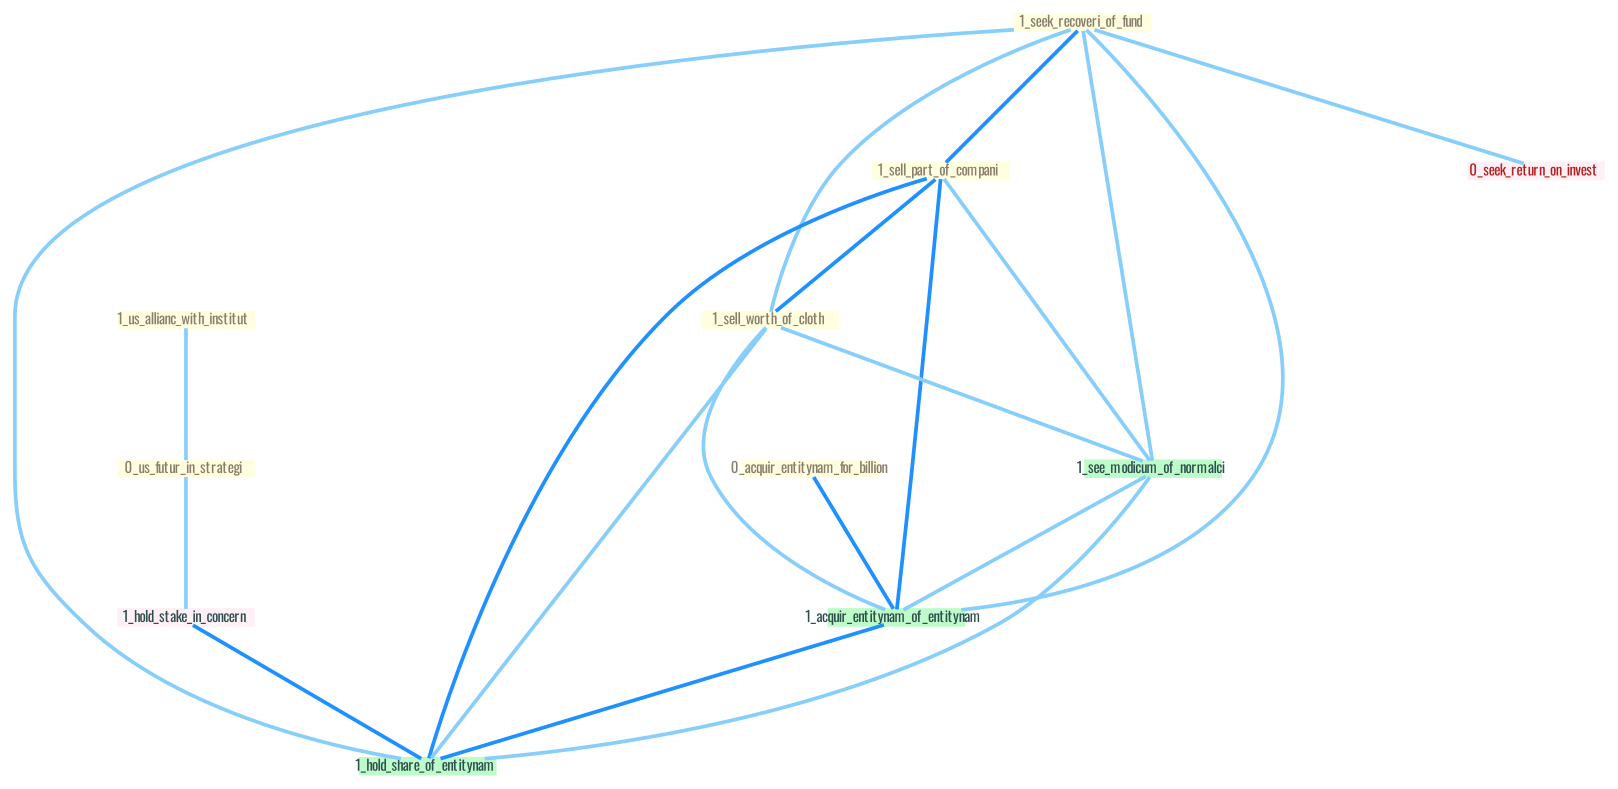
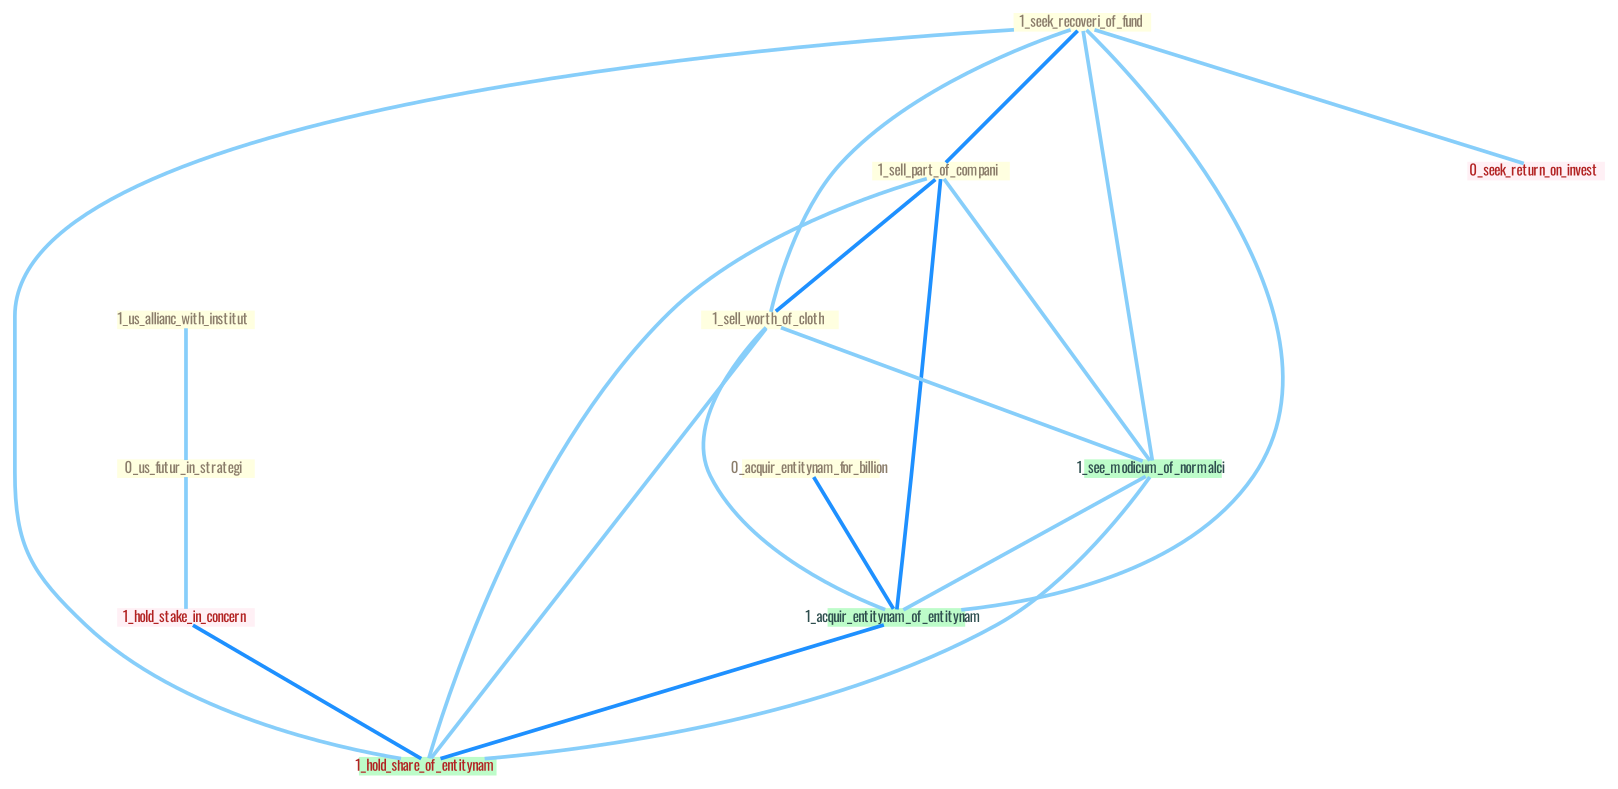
(600, 396) -> (600, 396)
(186, 617) -> (186, 617)
(428, 766) -> (428, 766)
